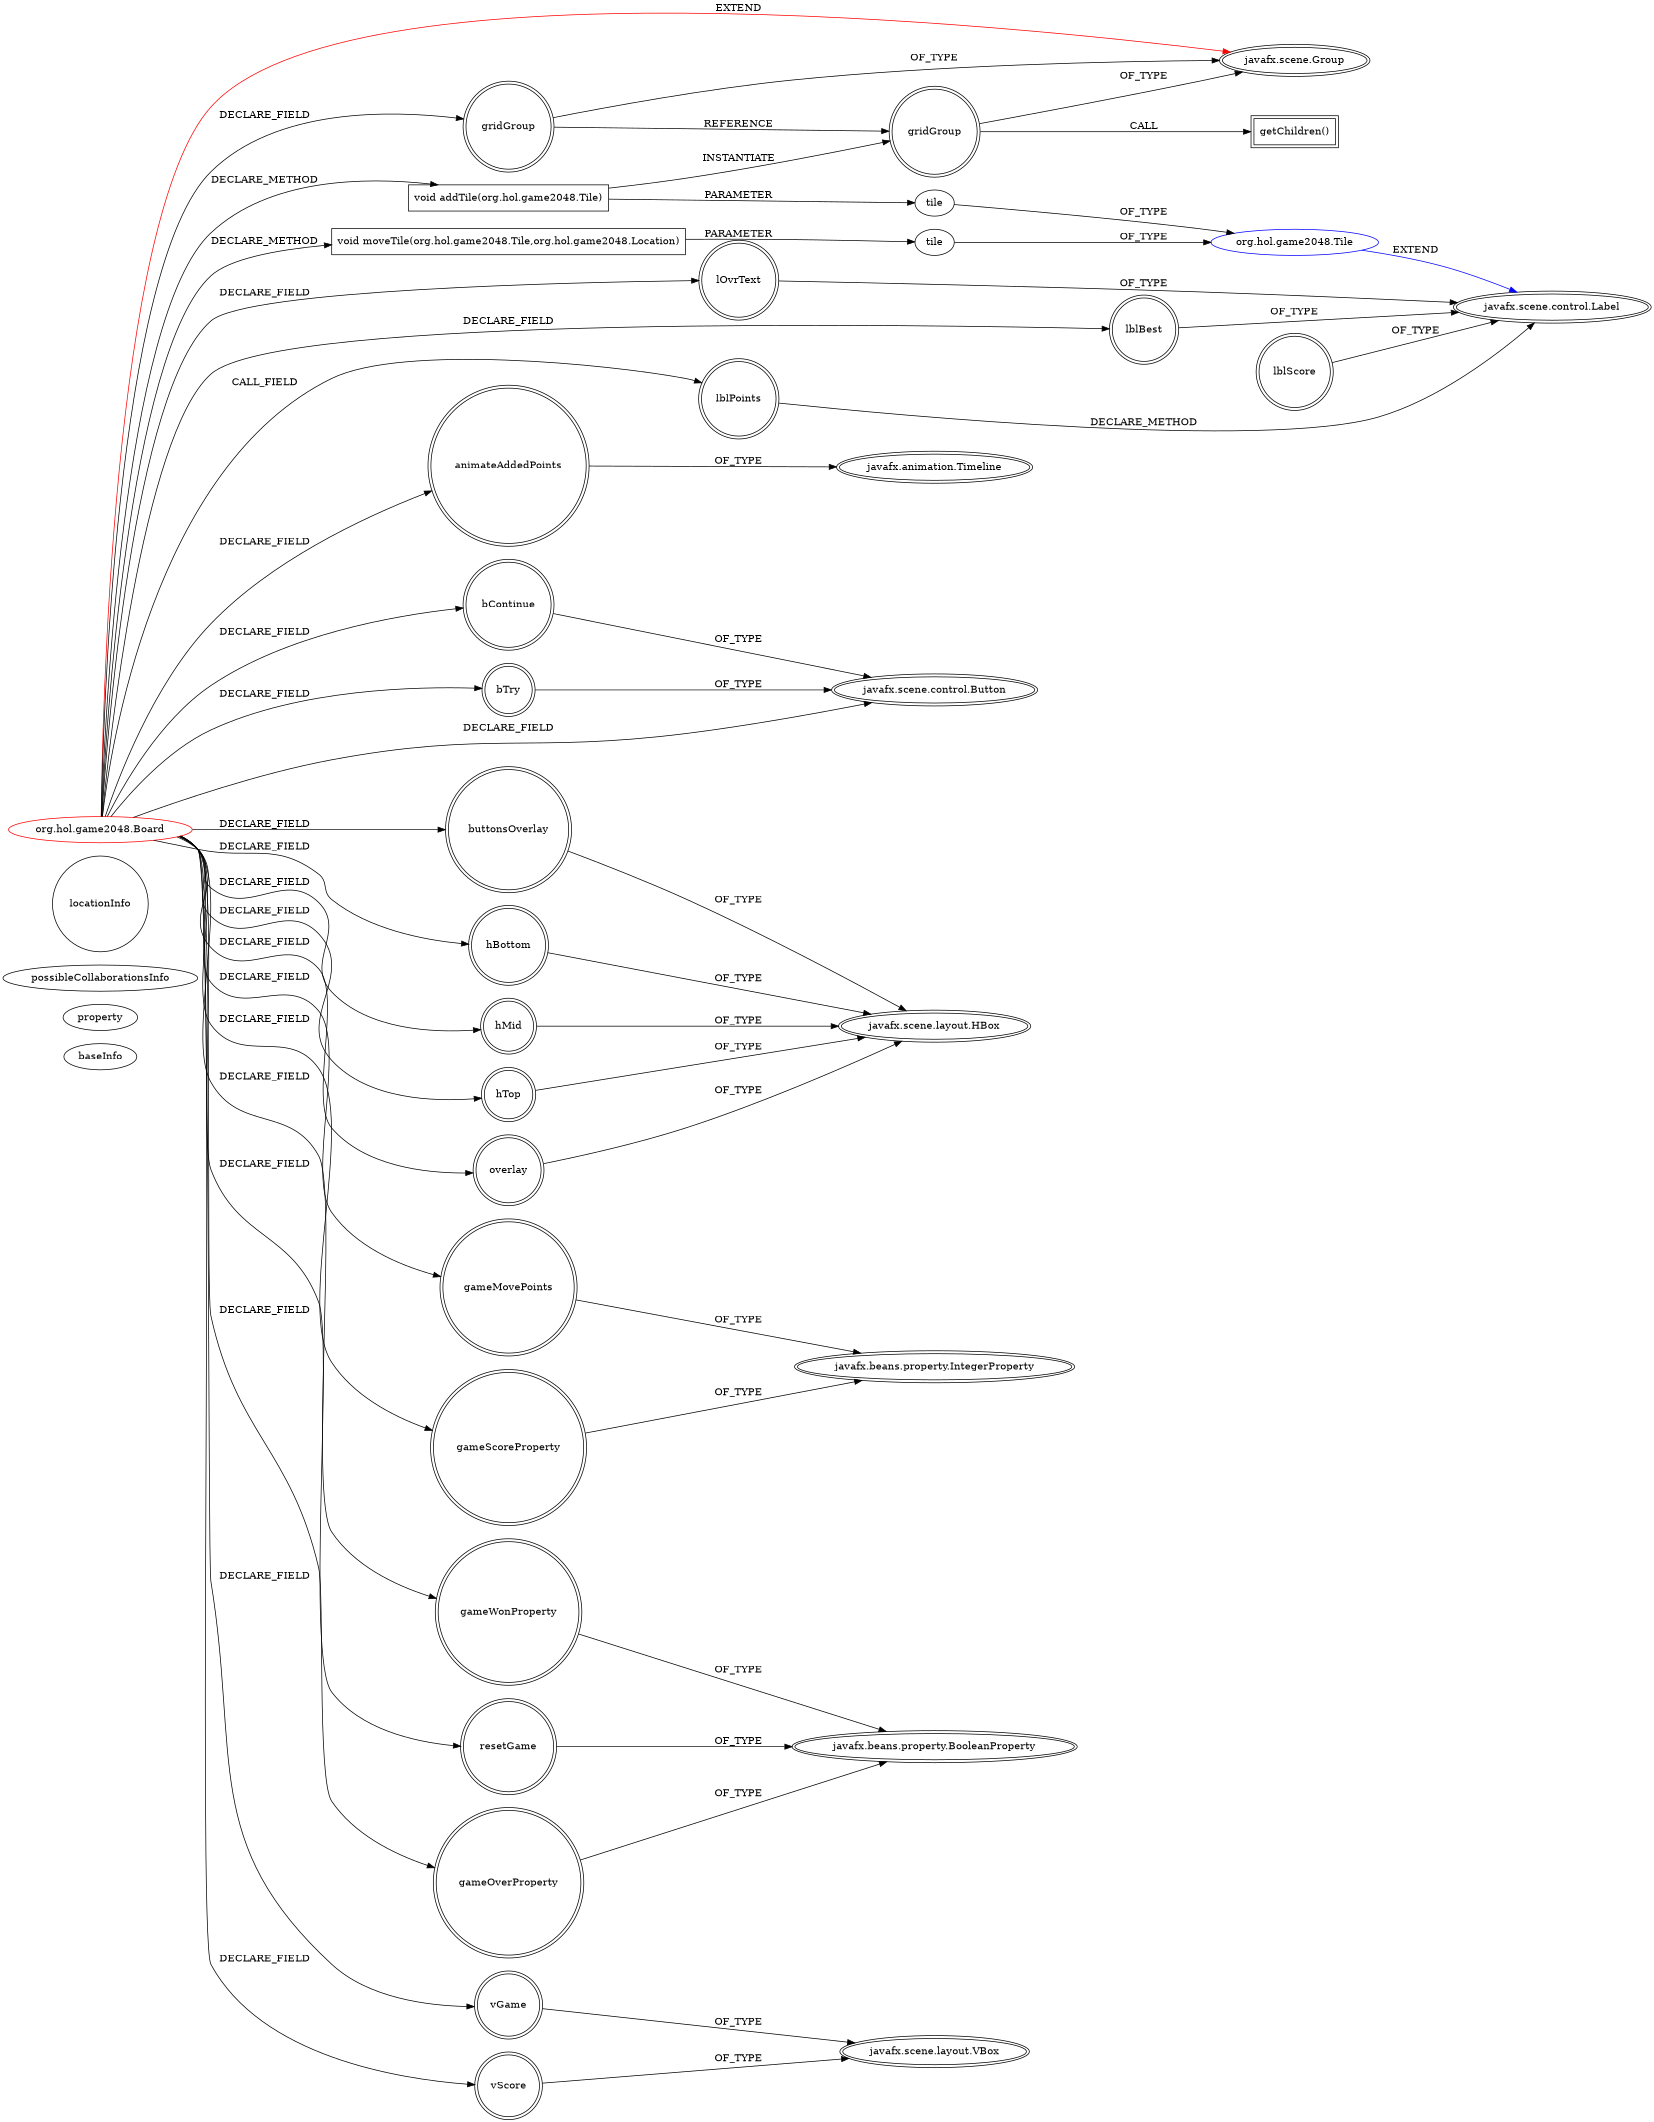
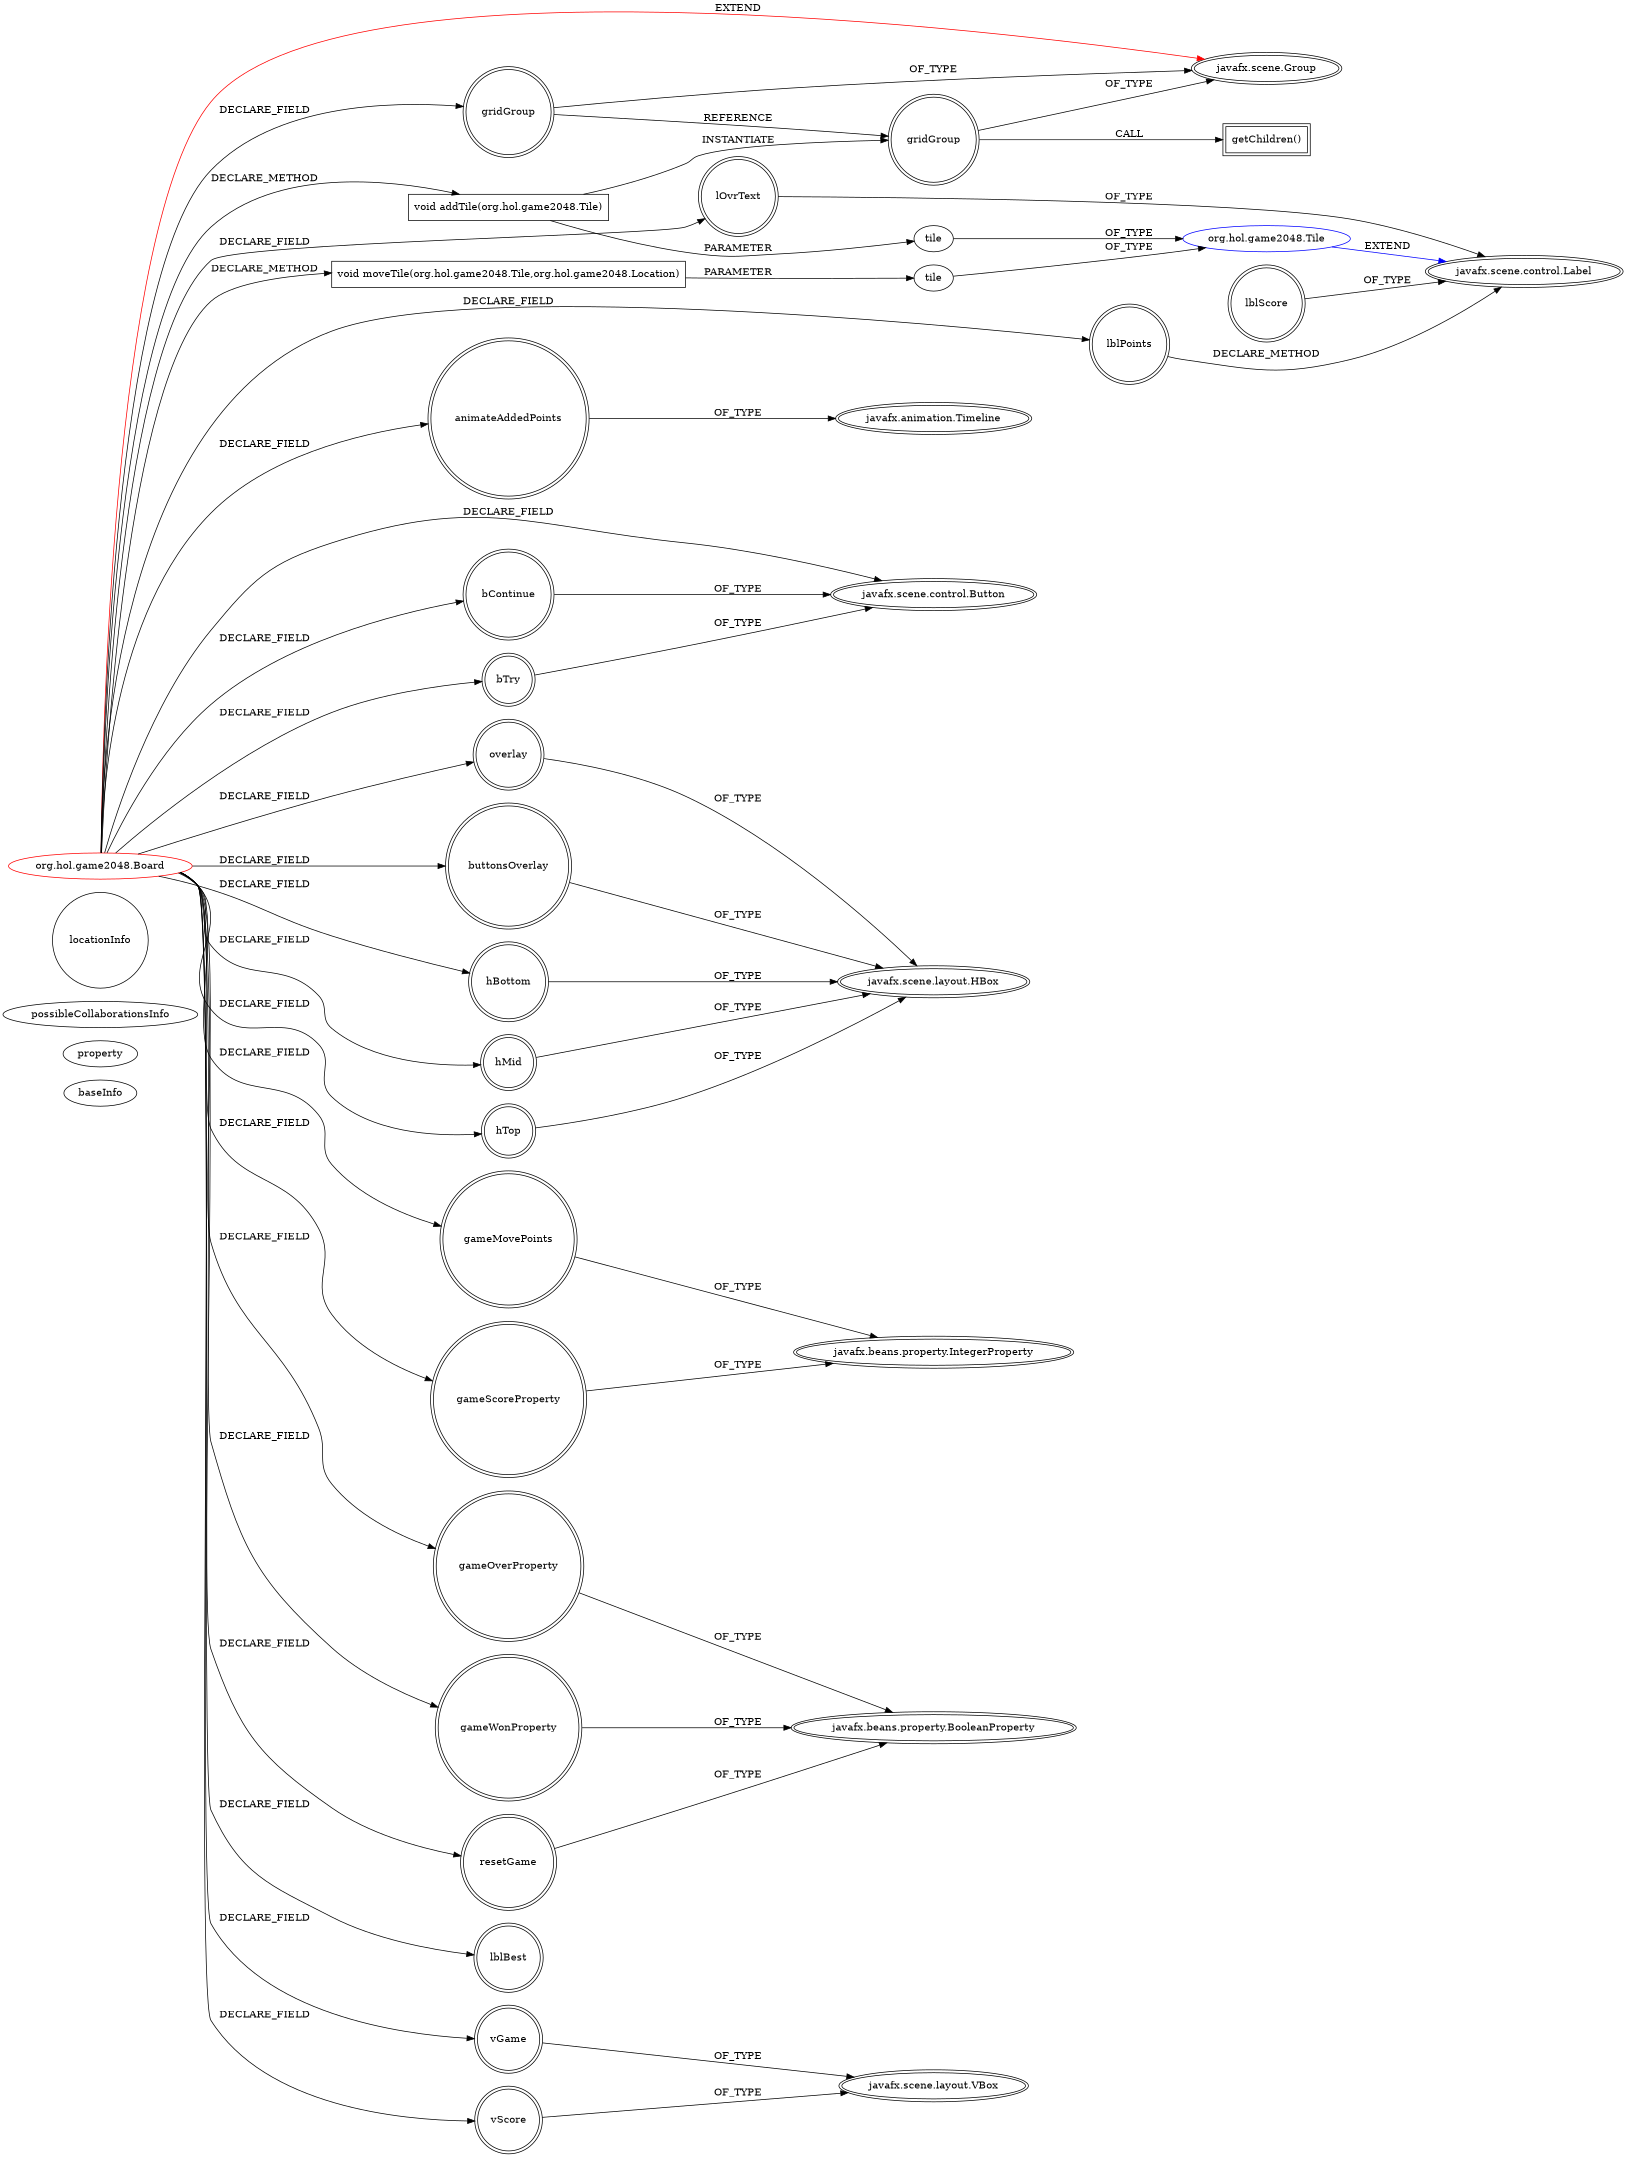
(1315, 320) -> none
(265, 382) -> (509, 302)
